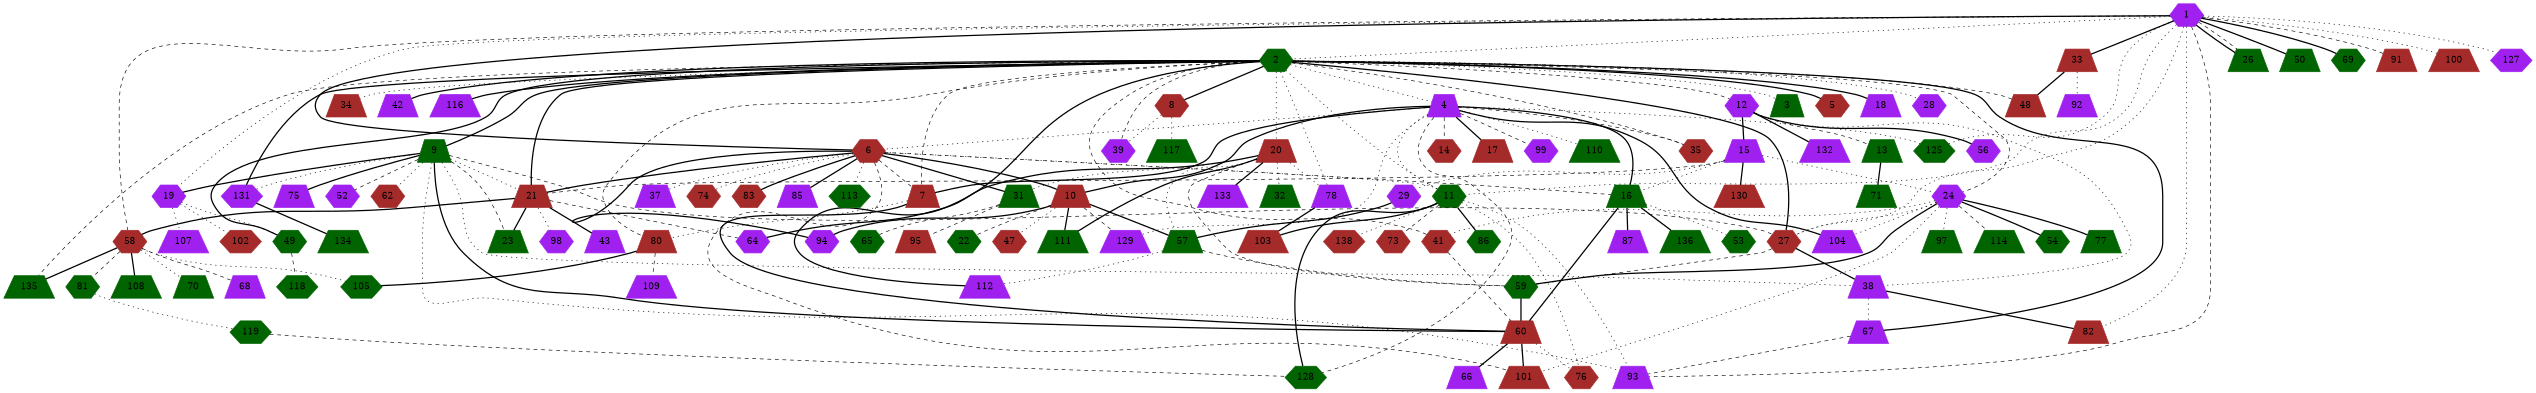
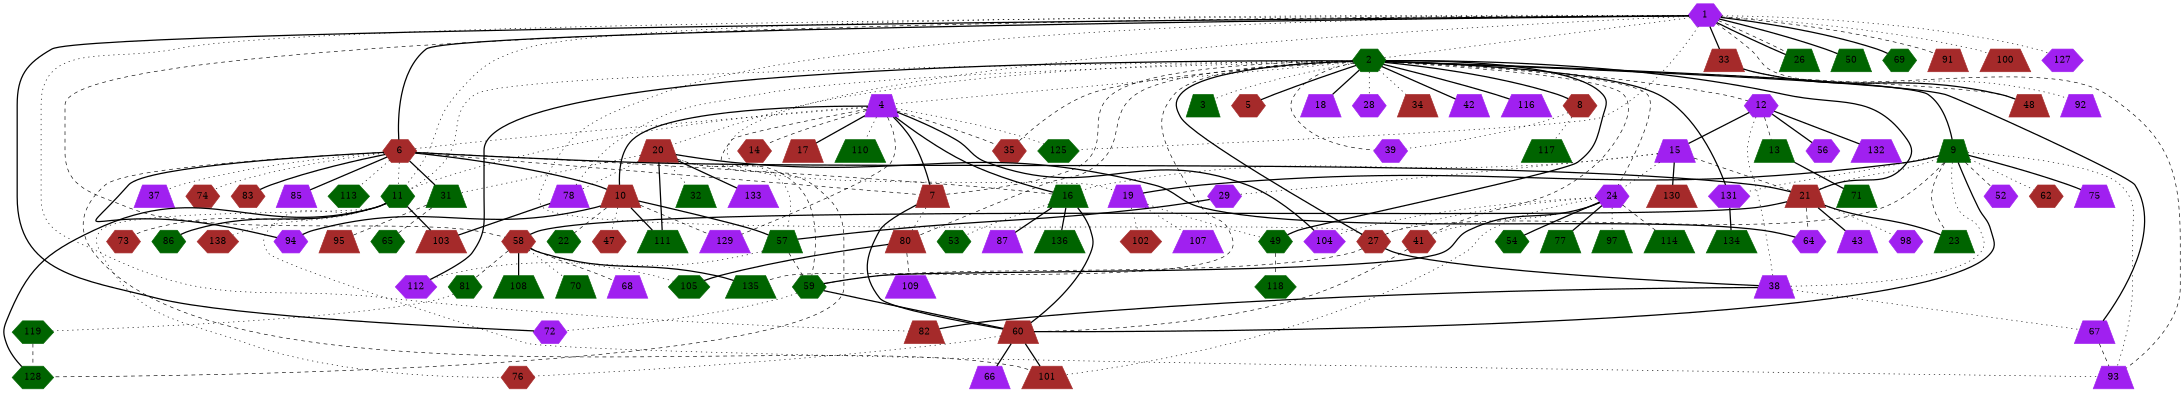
(1541, 151) -> none
(169, 196) -> (1128, 196)
(1365, 201) -> (840, 192)
(1837, 242) -> (1325, 242)
(985, 287) -> (416, 287)
none -> (550, 332)
